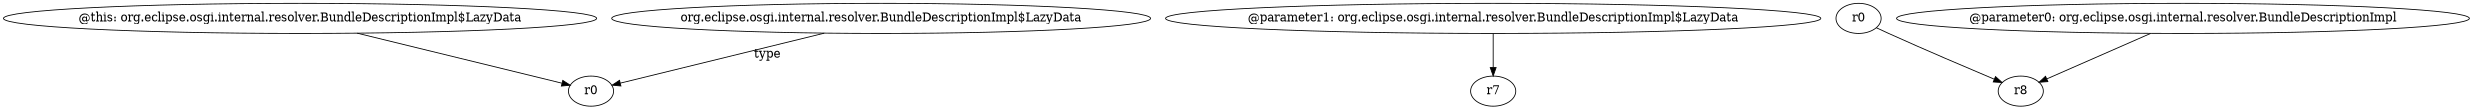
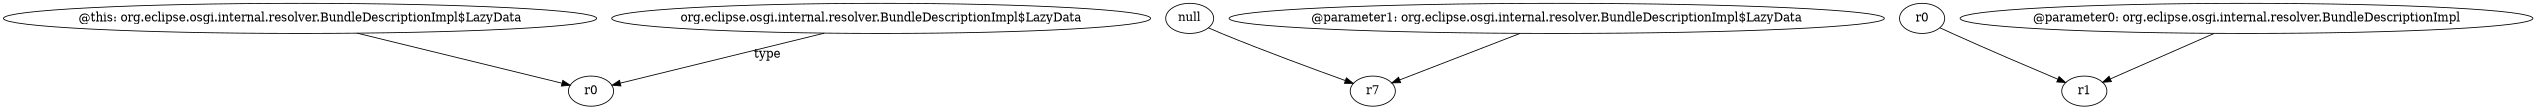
none -> (1190, 18)
(2021, 91) -> (2084, 91)
